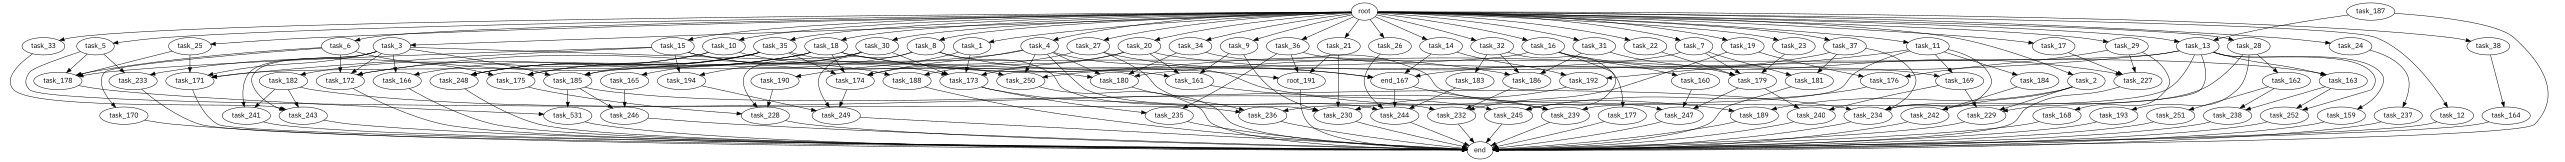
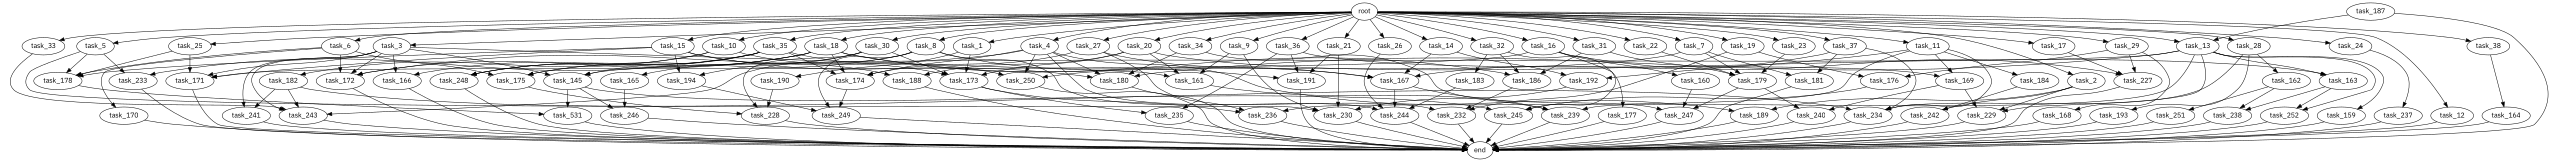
(568, 81) -> (568, 81)
(1301, 81) -> (1301, 81)
(1395, 81) -> (1395, 81)
none -> (640, 97)
